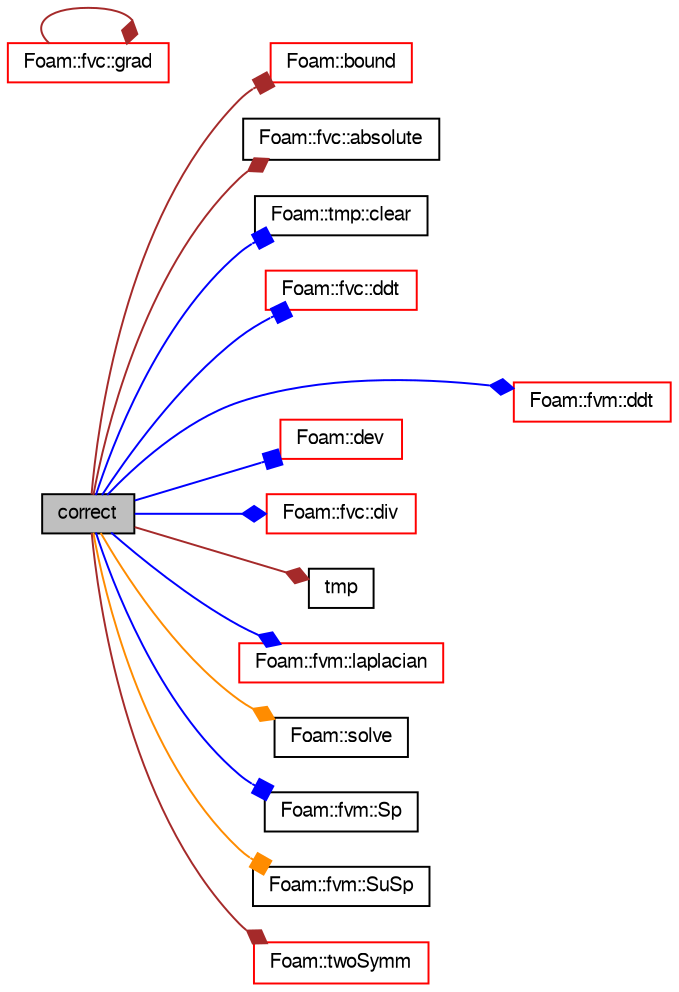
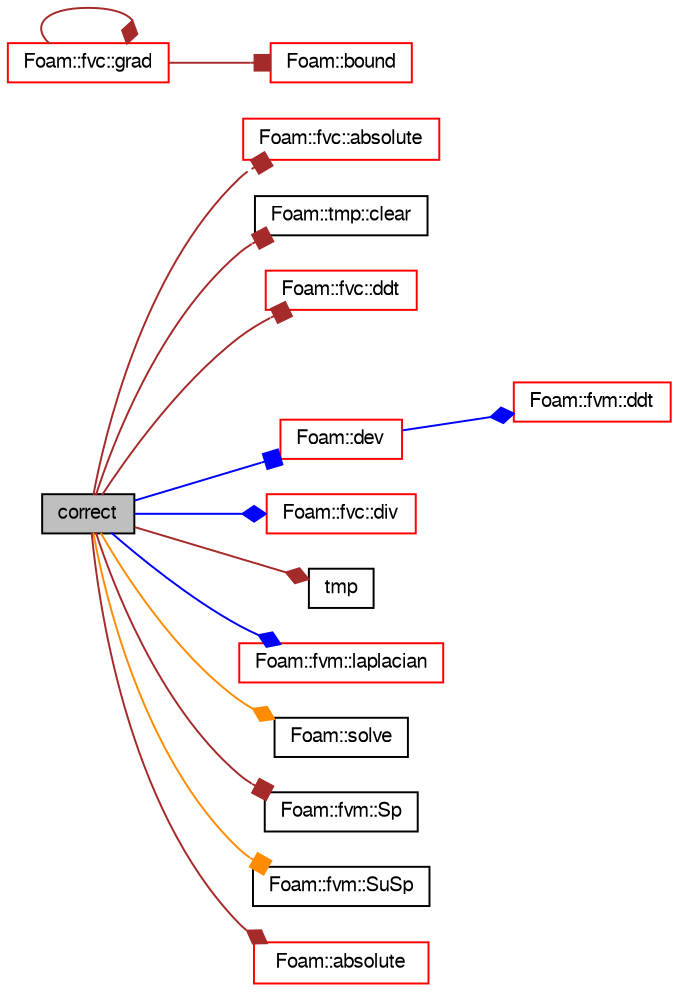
(341, 139) -> (341, 139)
(137, 277) -> (210, 63)
(146, 321) -> (146, 321)
(156, 358) -> (156, 358)
(283, 391) -> (446, 424)
(177, 397) -> (177, 397)
(156, 670) -> (156, 670)
(341, 963) -> (341, 963)
